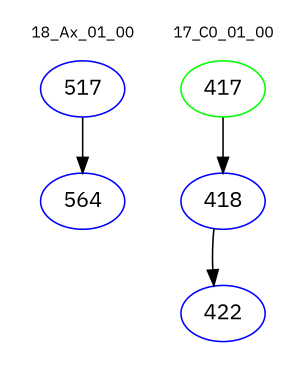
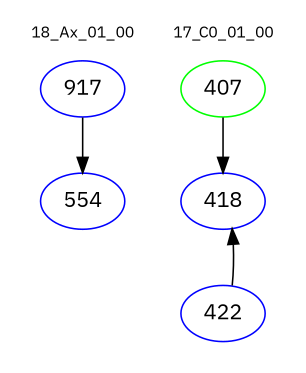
(83, 89) -> (83, 89)
(223, 89) -> (223, 89)
(83, 201) -> (83, 201)
(213, 249) -> (233, 265)
